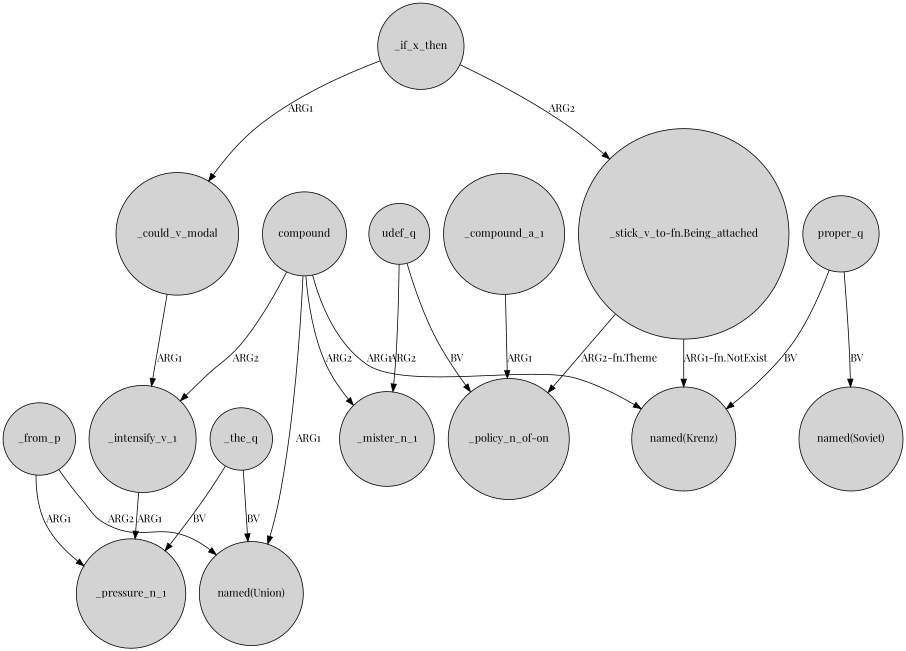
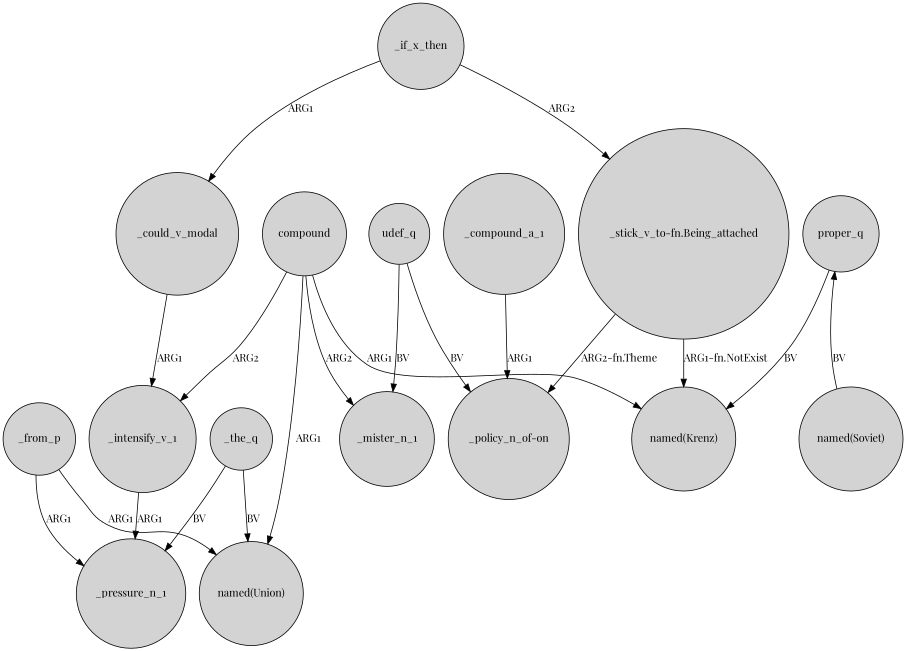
(848, 325) -> (831, 334)
(403, 359) -> (403, 359)
(121, 519) -> (121, 519)
